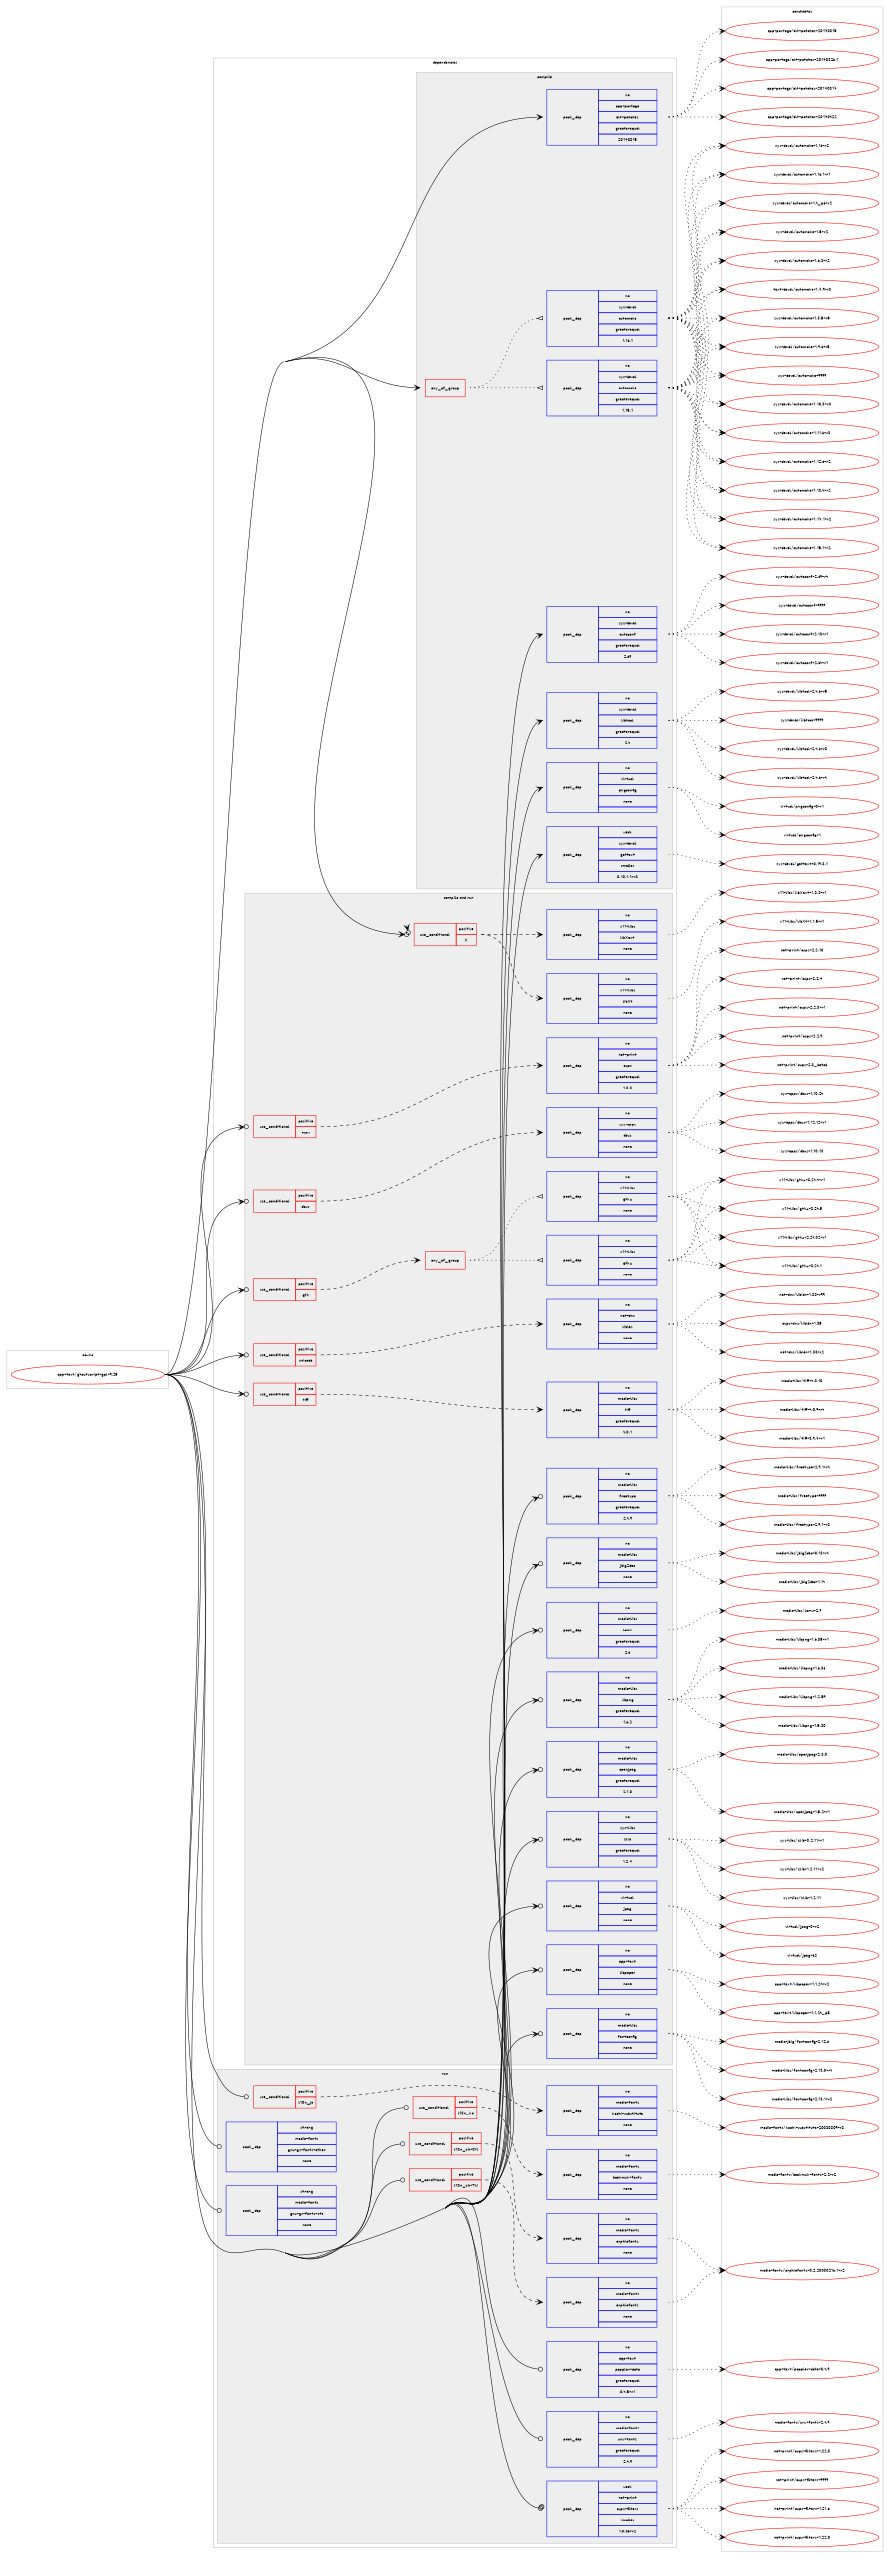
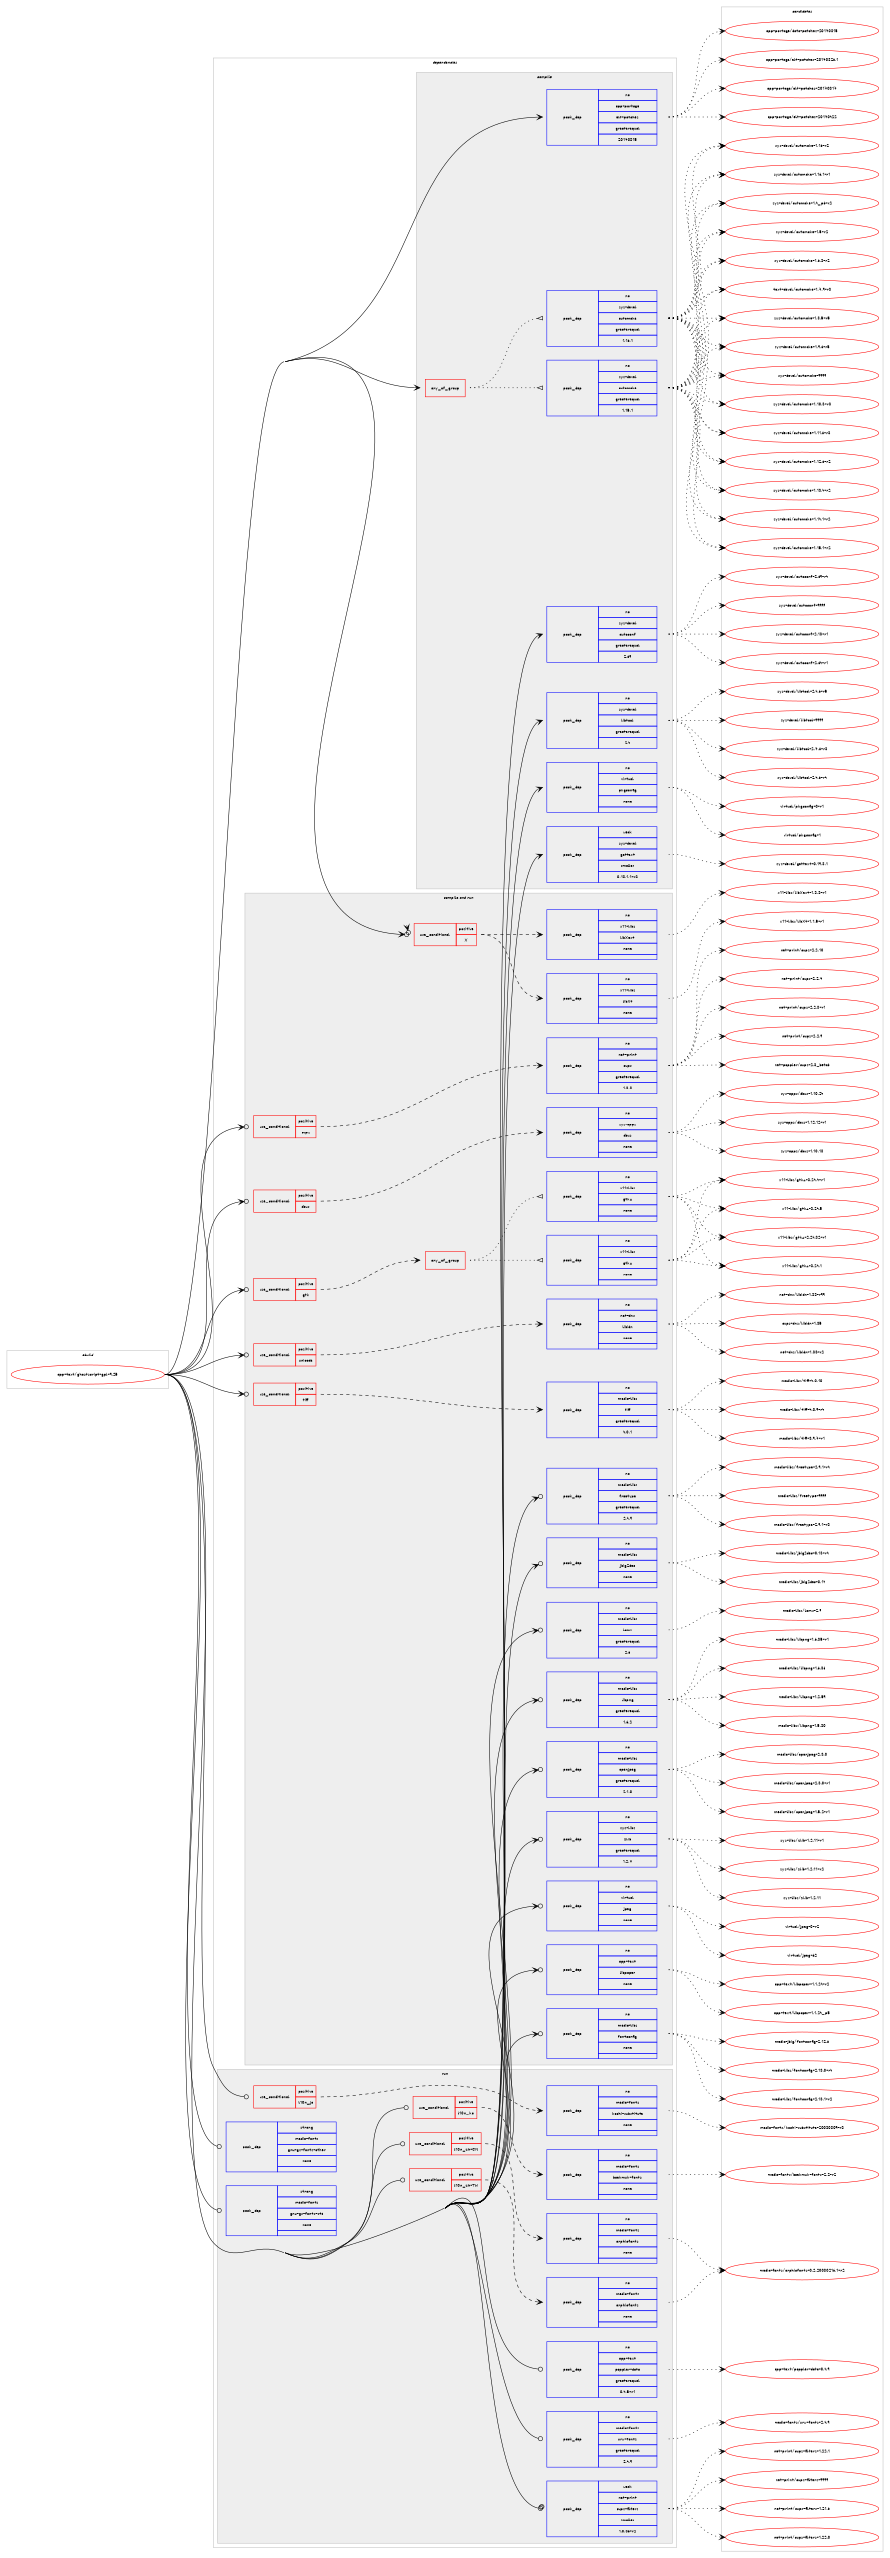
(802, 31) -> (802, 31)
(802, 519) -> (802, 519)
(802, 749) -> (802, 749)
(802, 1065) -> (802, 1065)
(802, 1582) -> (802, 1582)
none -> (802, 1783)
(802, 1841) -> (802, 1841)
(802, 2451) -> (802, 2451)
